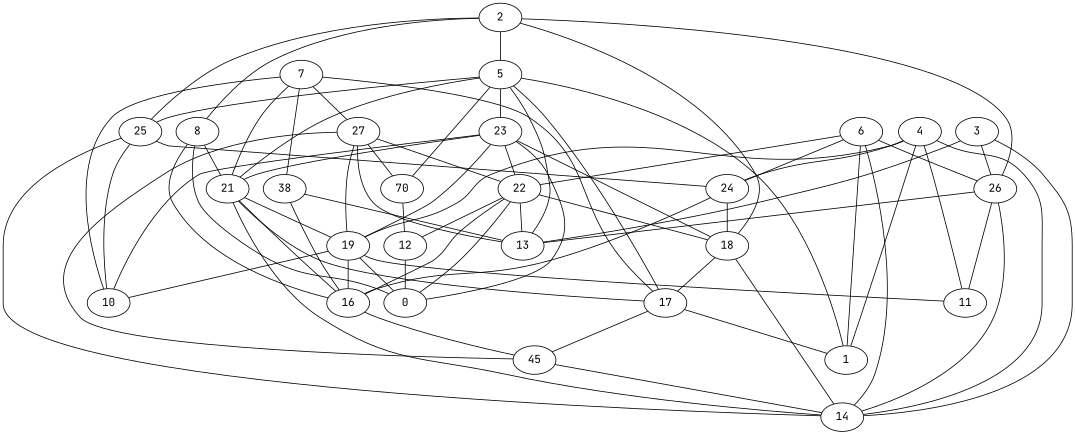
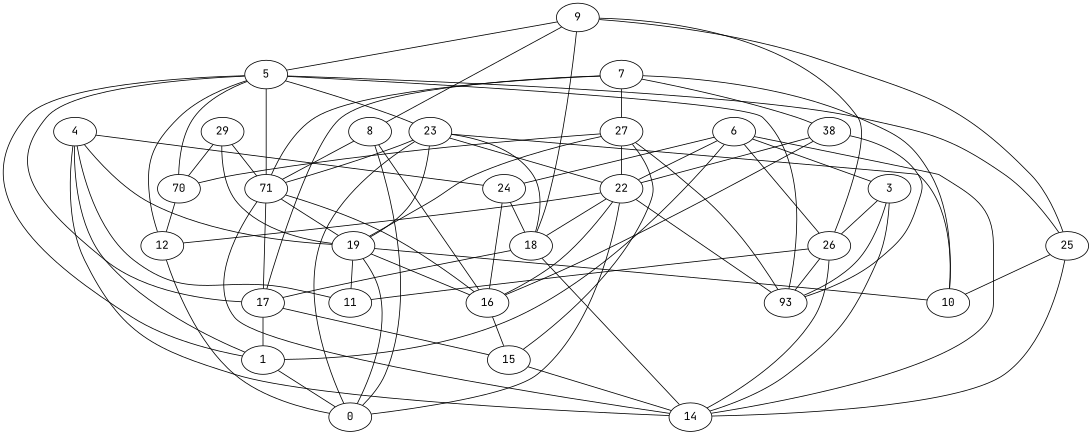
(500, 17) -> (578, 17)
none -> (223, 132)
none -> (163, 135)
none -> (809, 159)
none -> (717, 162)
(431, 166) -> none
(228, 189) -> (266, 189)
(523, 246) -> (786, 303)
(535, 360) -> (509, 360)
none -> (317, 395)
